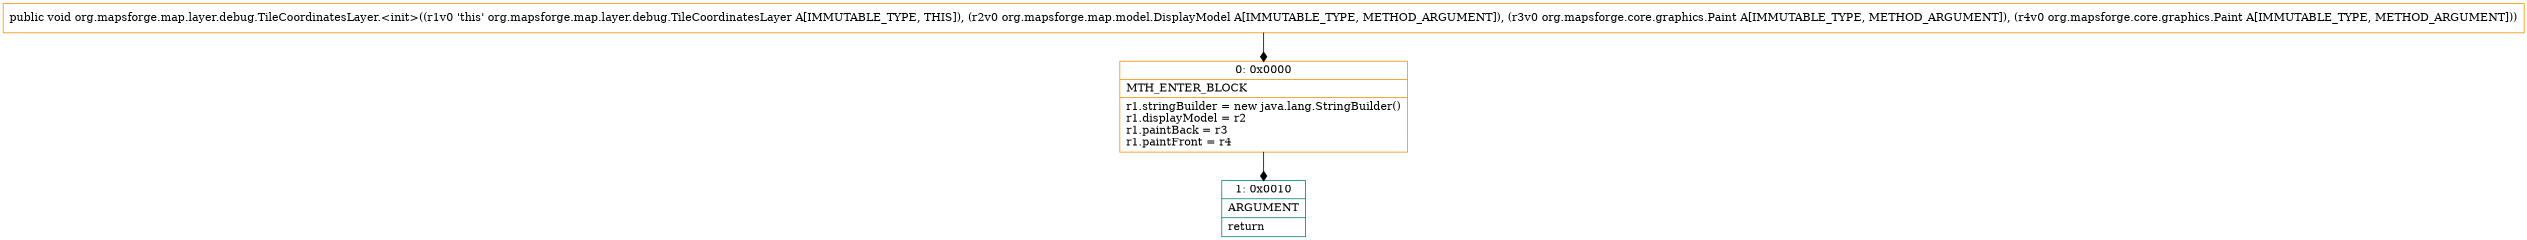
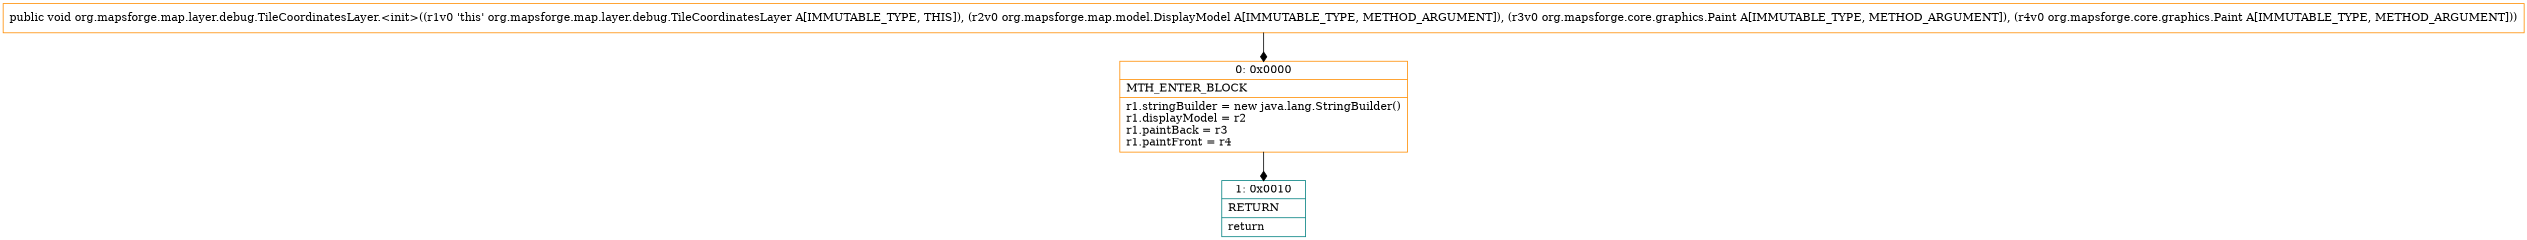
(1264, 208) -> (1254, 208)
